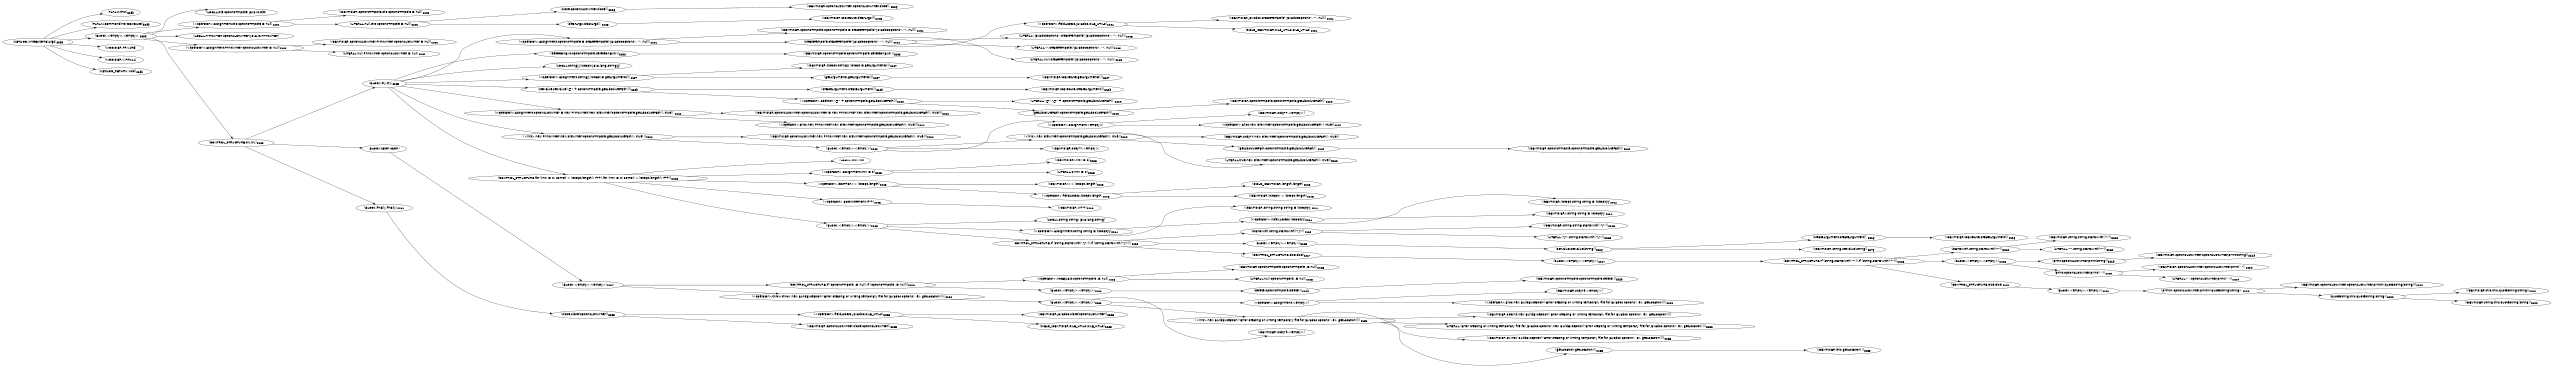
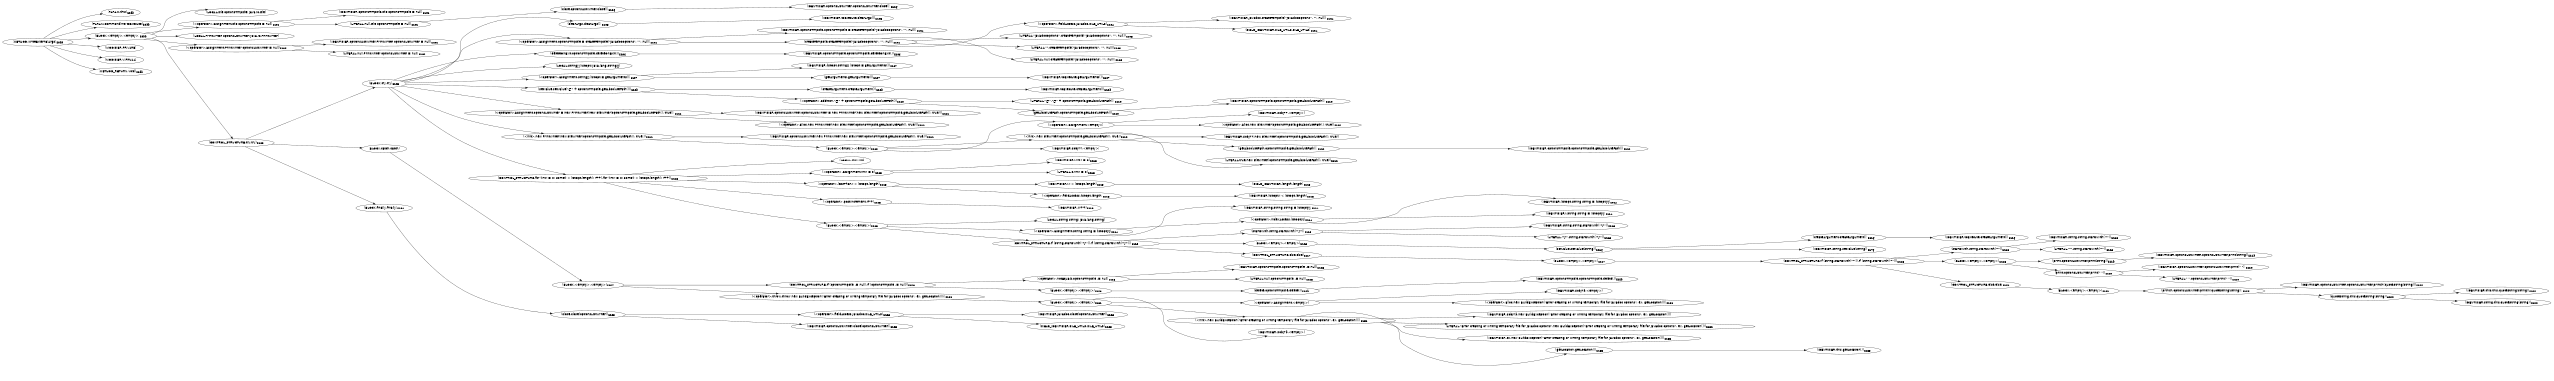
(494, 24) -> (475, 29)
(1178, 190) -> (1177, 184)
